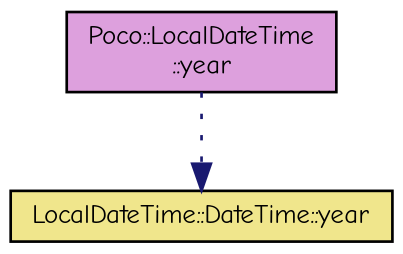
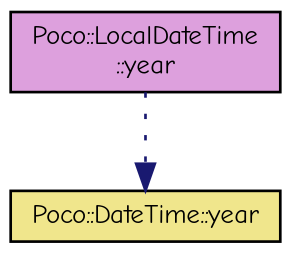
(202, 216) -> (145, 216)
